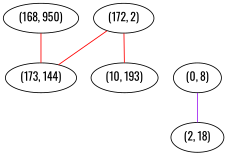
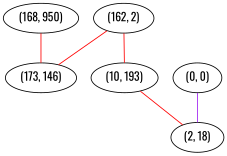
(124, 18) -> (124, 18)
(41, 78) -> (41, 78)
(197, 78) -> (197, 78)
none -> (162, 108)
